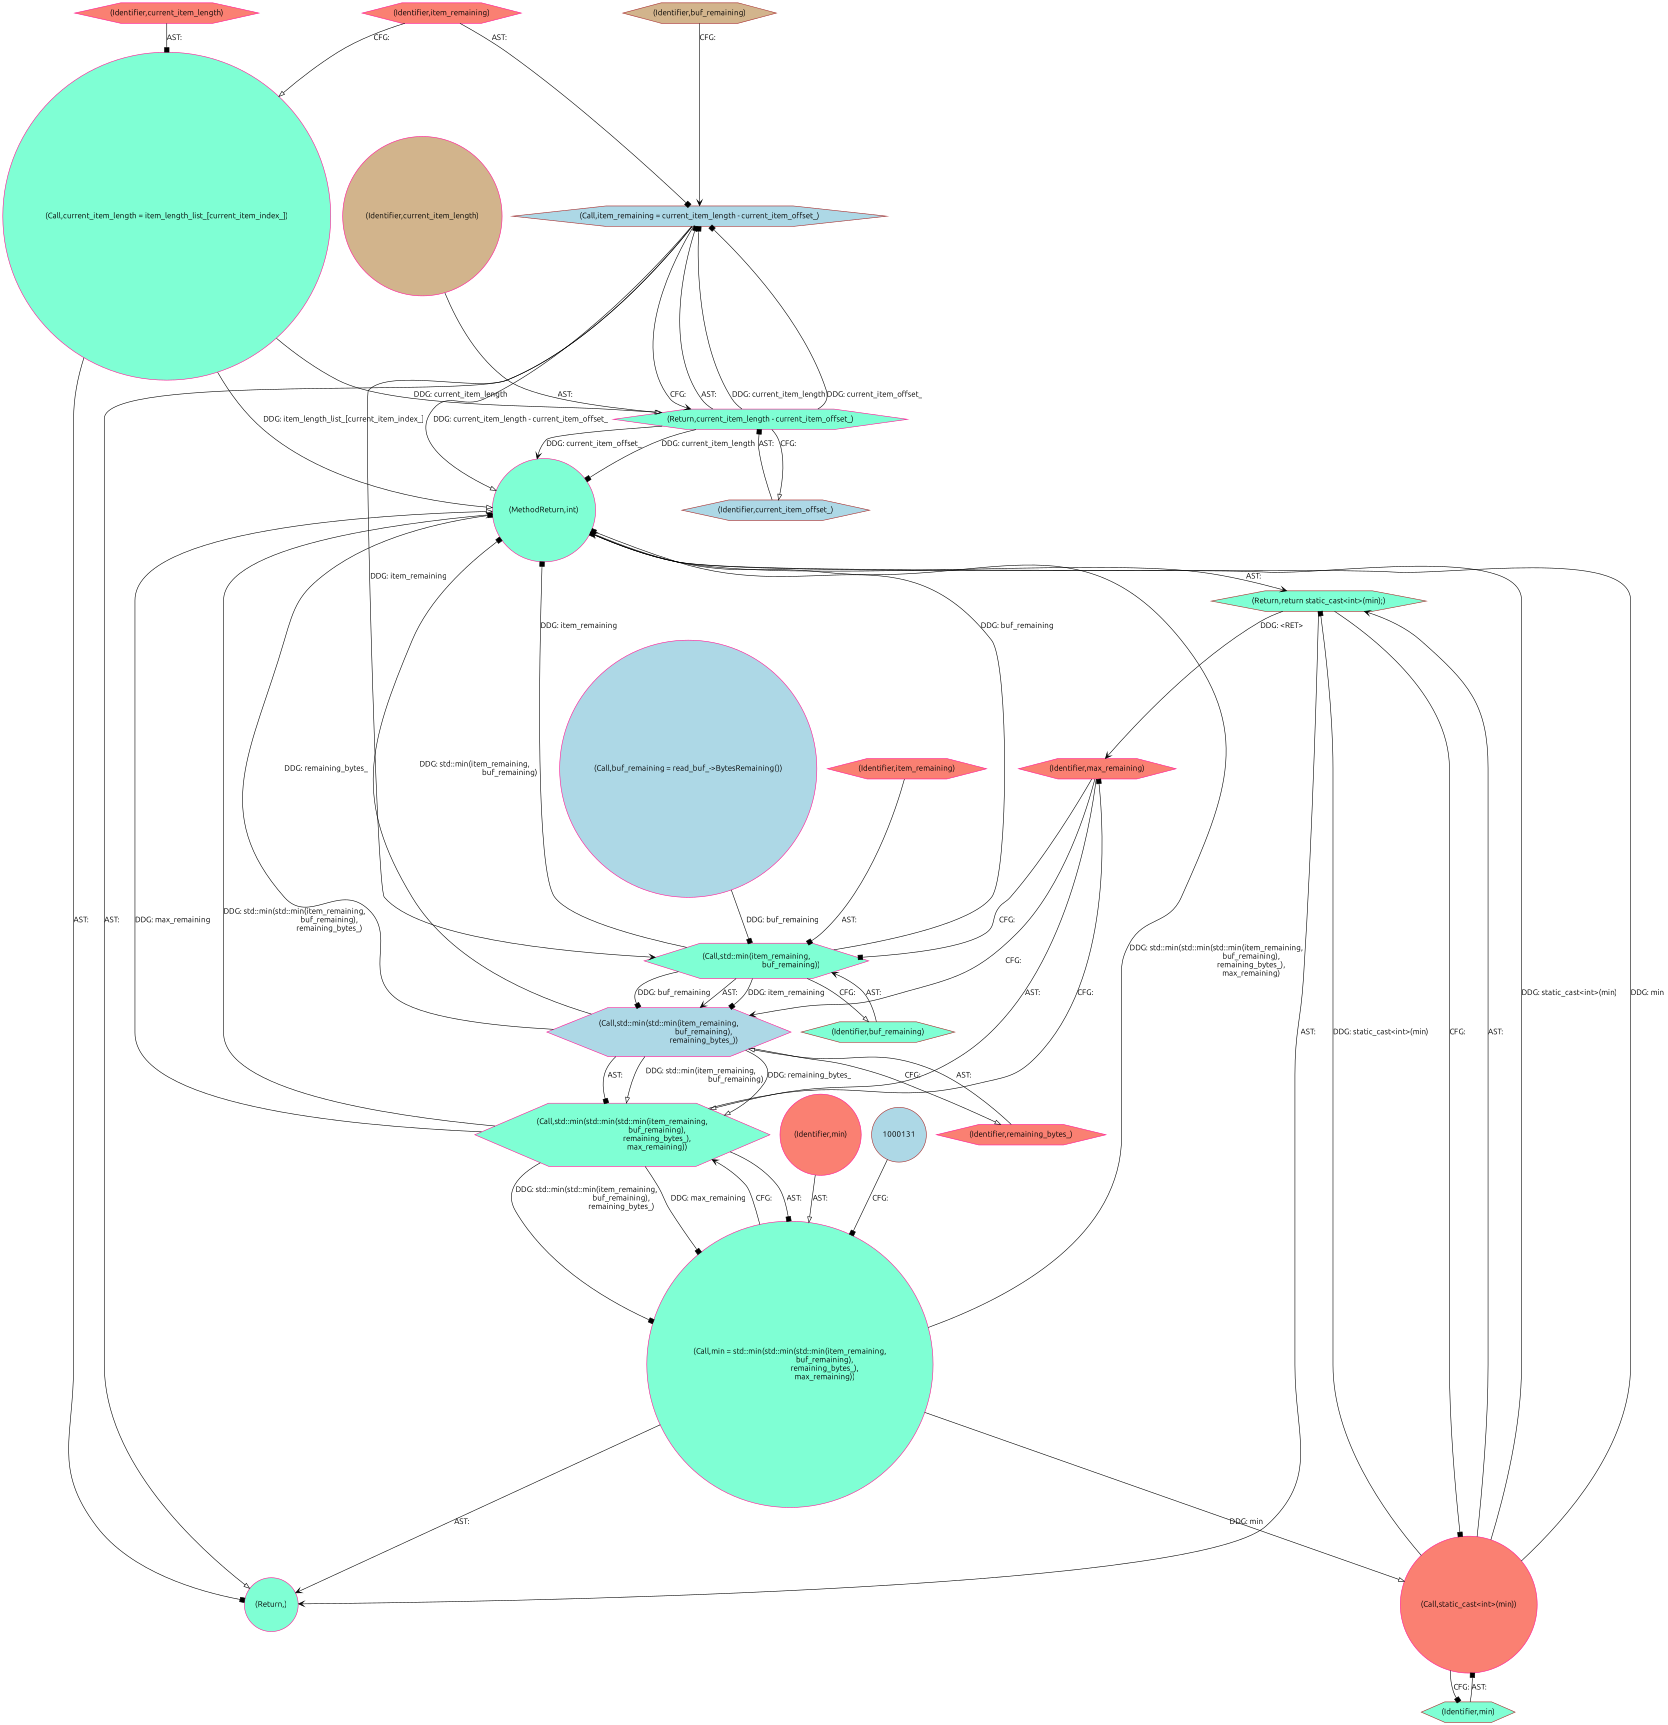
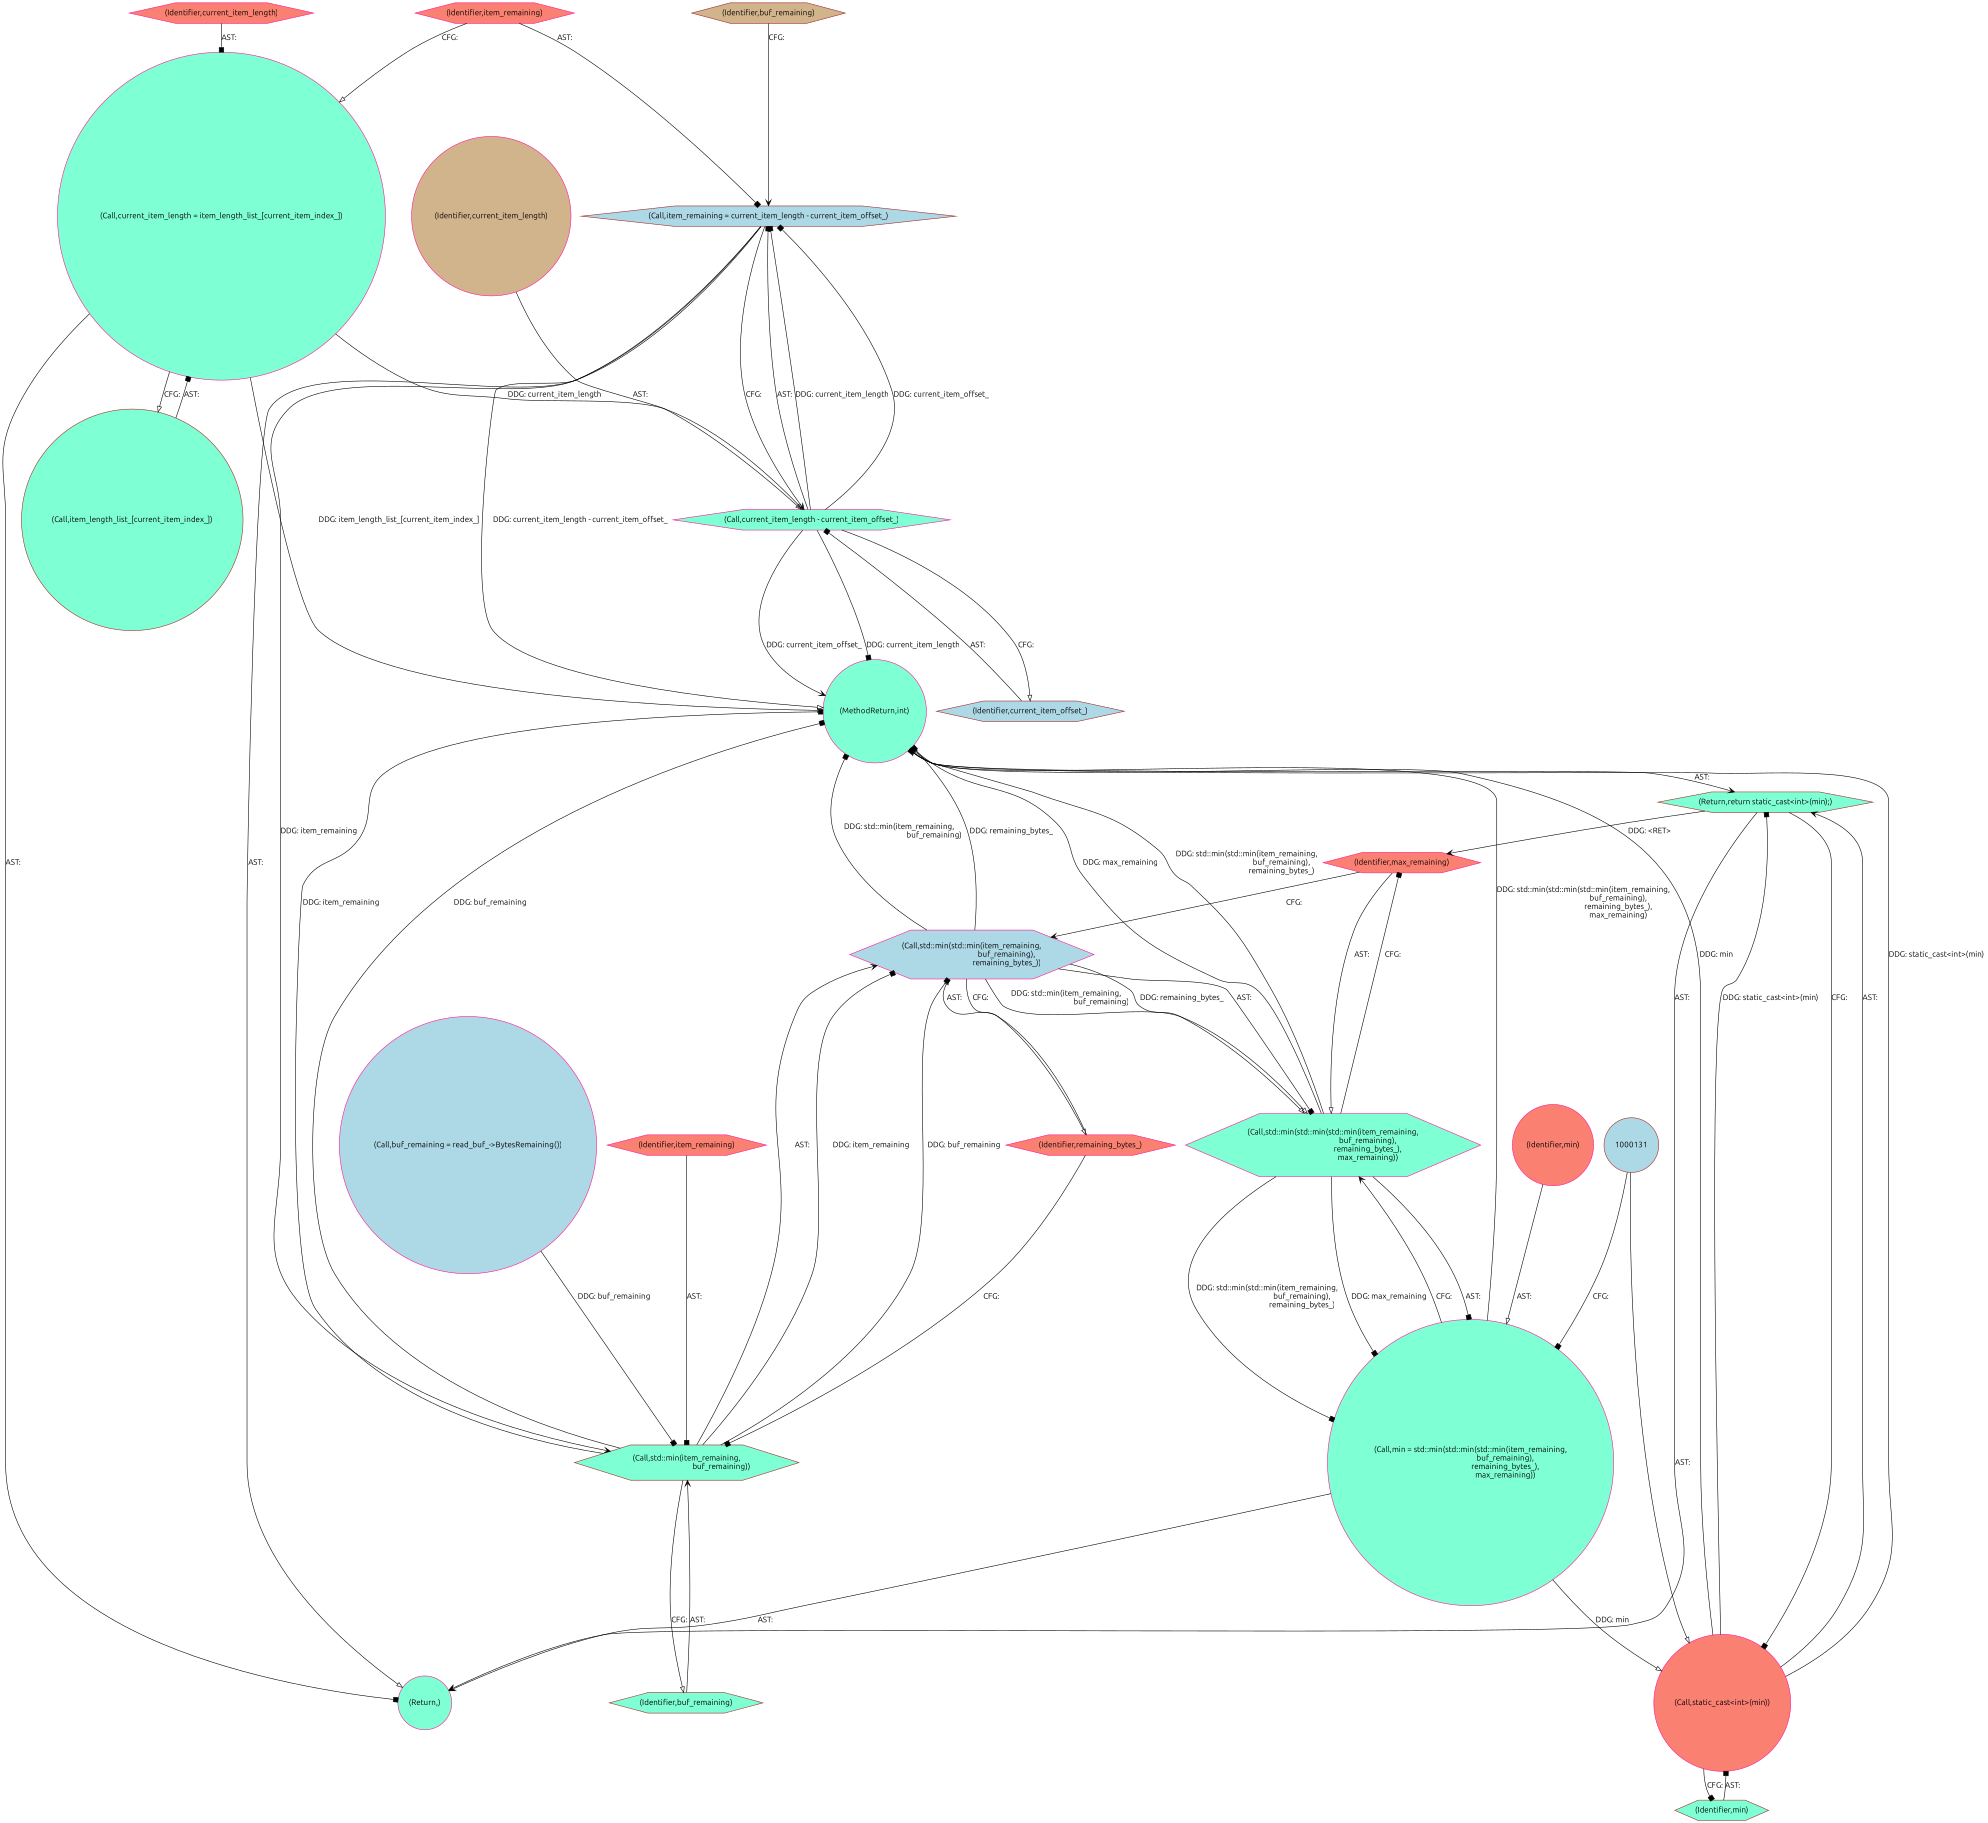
(760, 419) -> (812, 520)
none -> (132, 520)
(1000, 906) -> (932, 1327)
(756, 961) -> (687, 1463)
none -> (1640, 1408)
